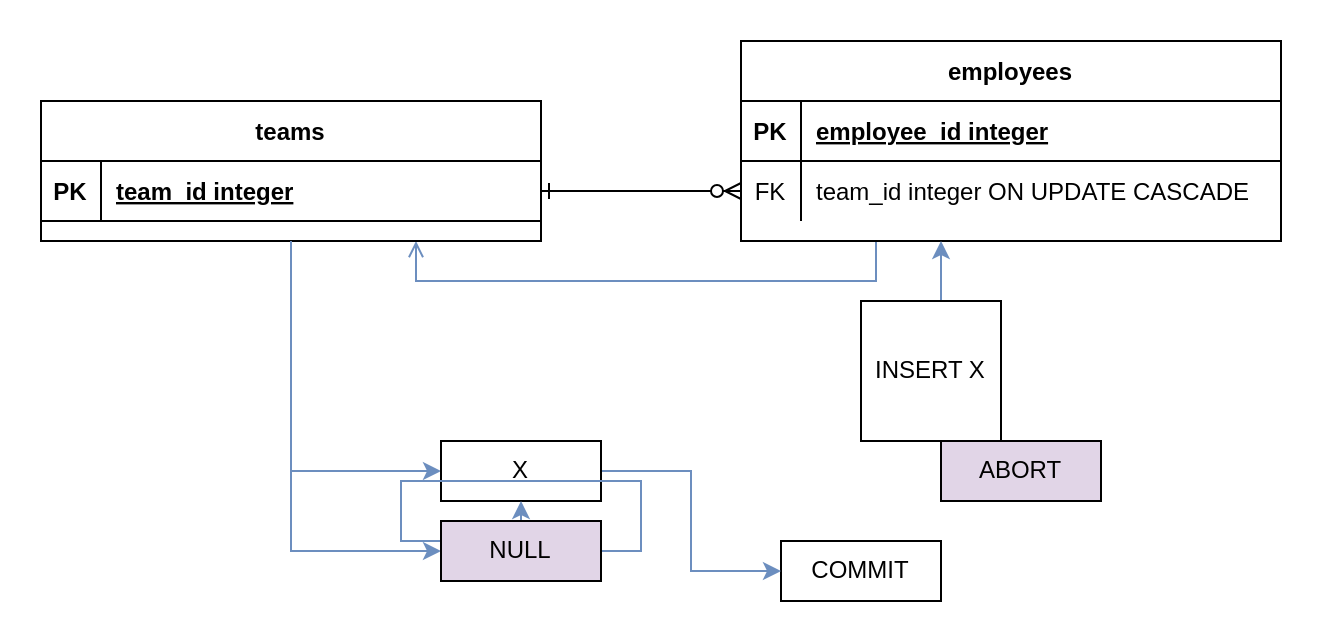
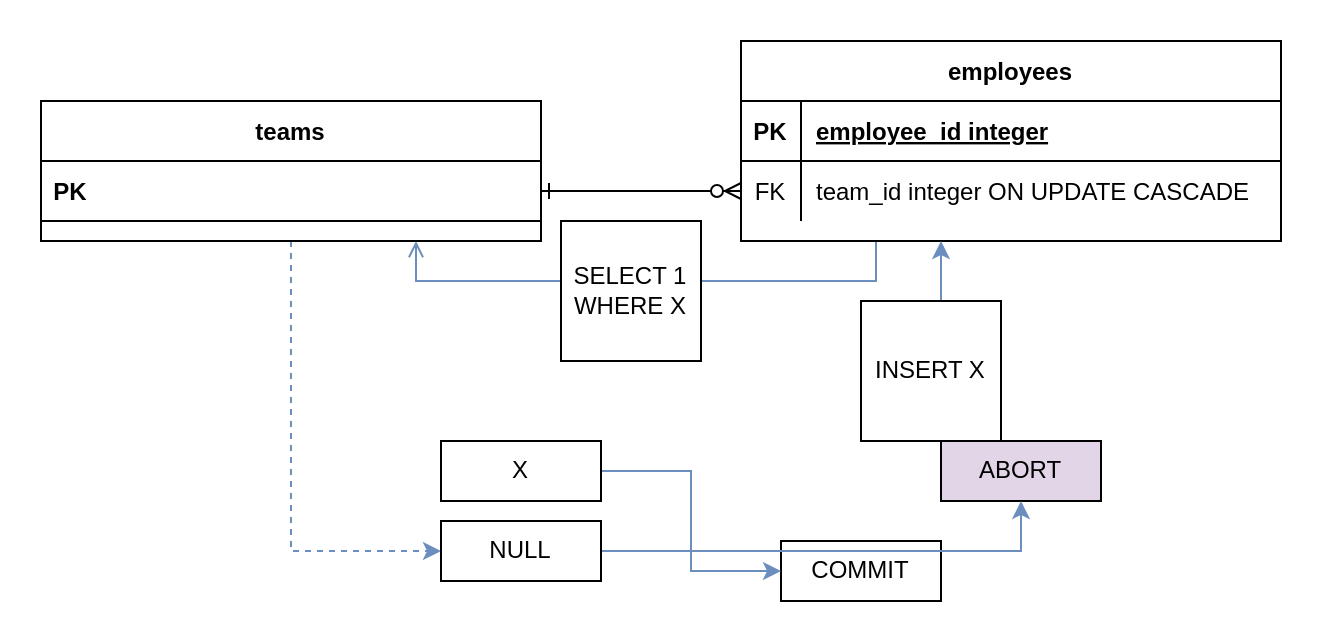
(321, 191) -> none
none -> (631, 291)
(361, 471) -> none
(508, 481) -> (848, 551)
(321, 551) -> (321, 551)
(521, 551) -> (521, 551)
